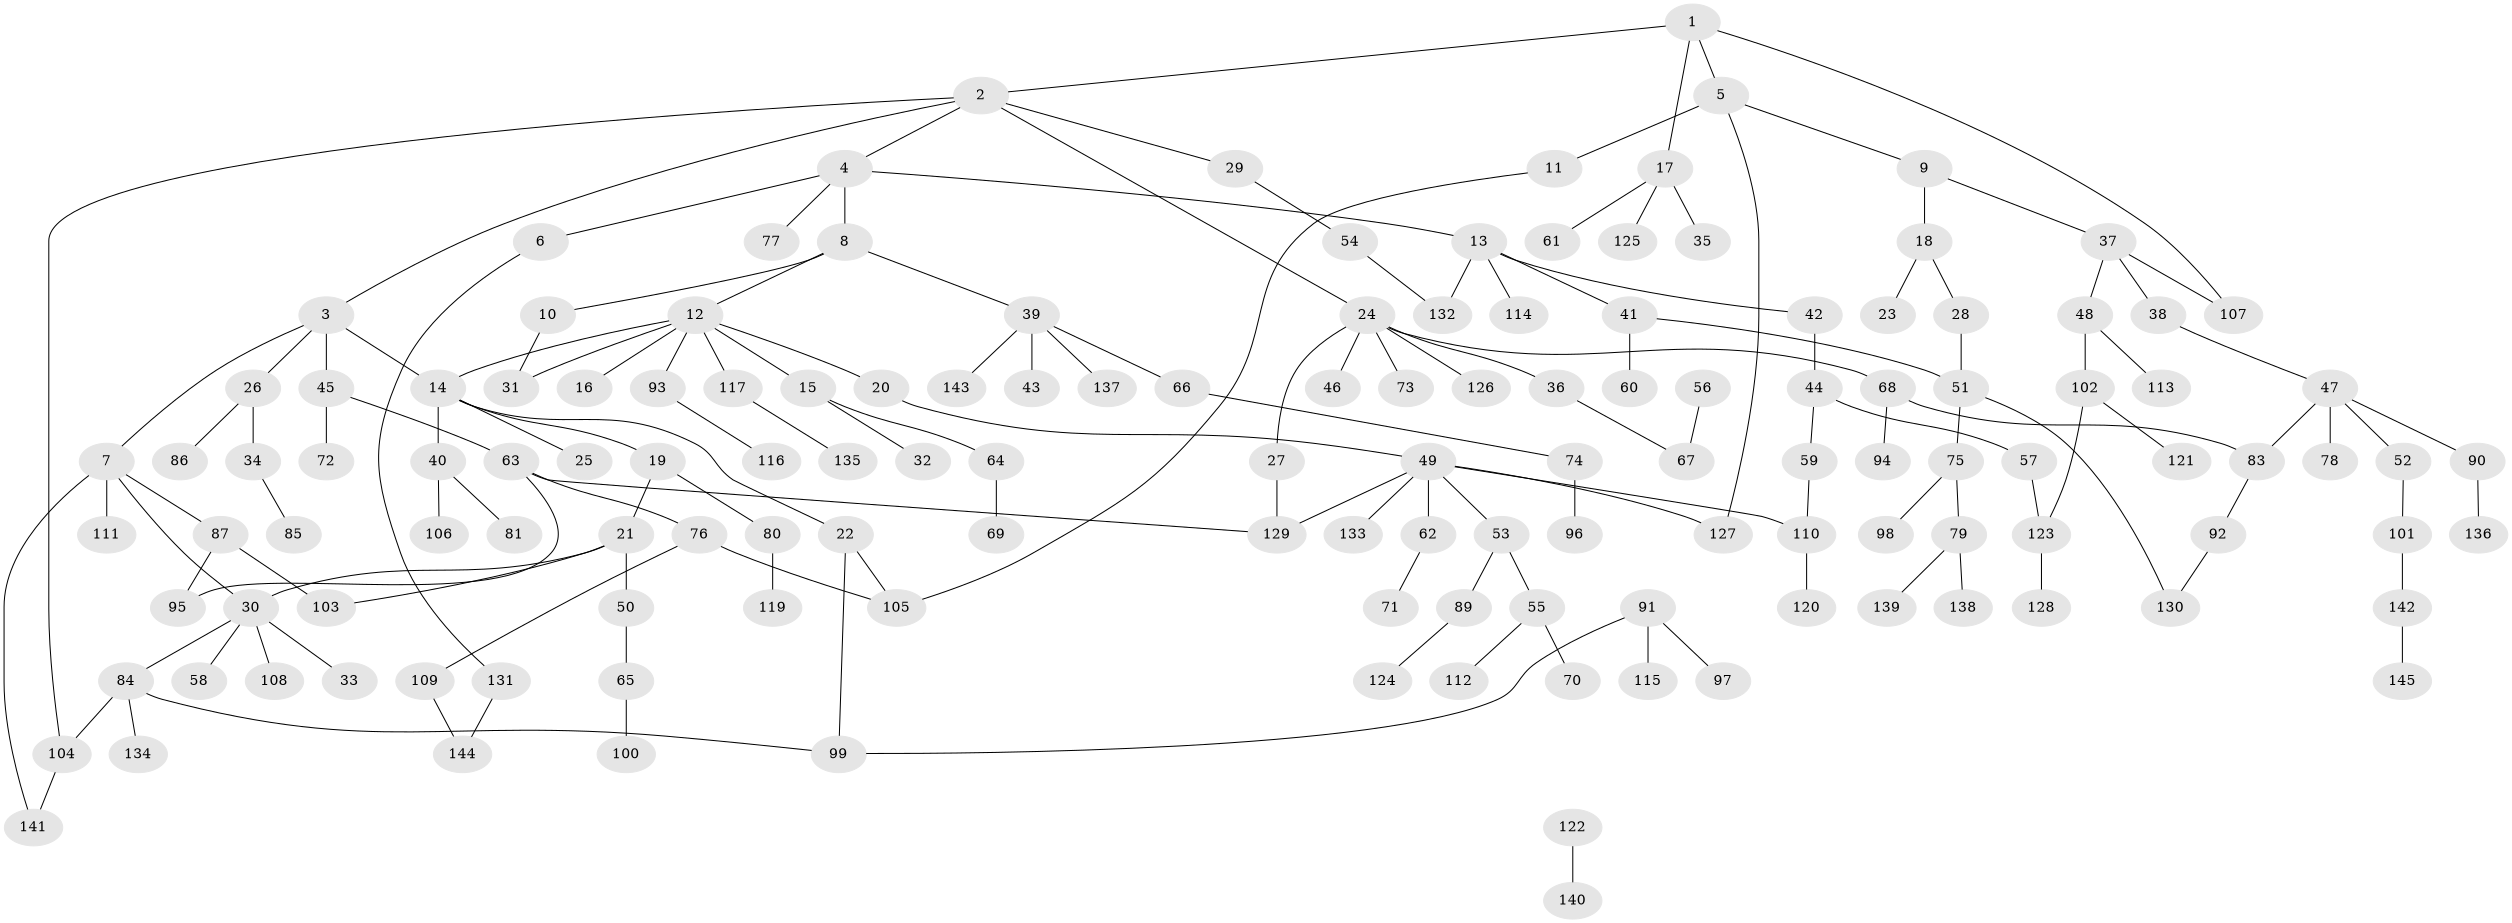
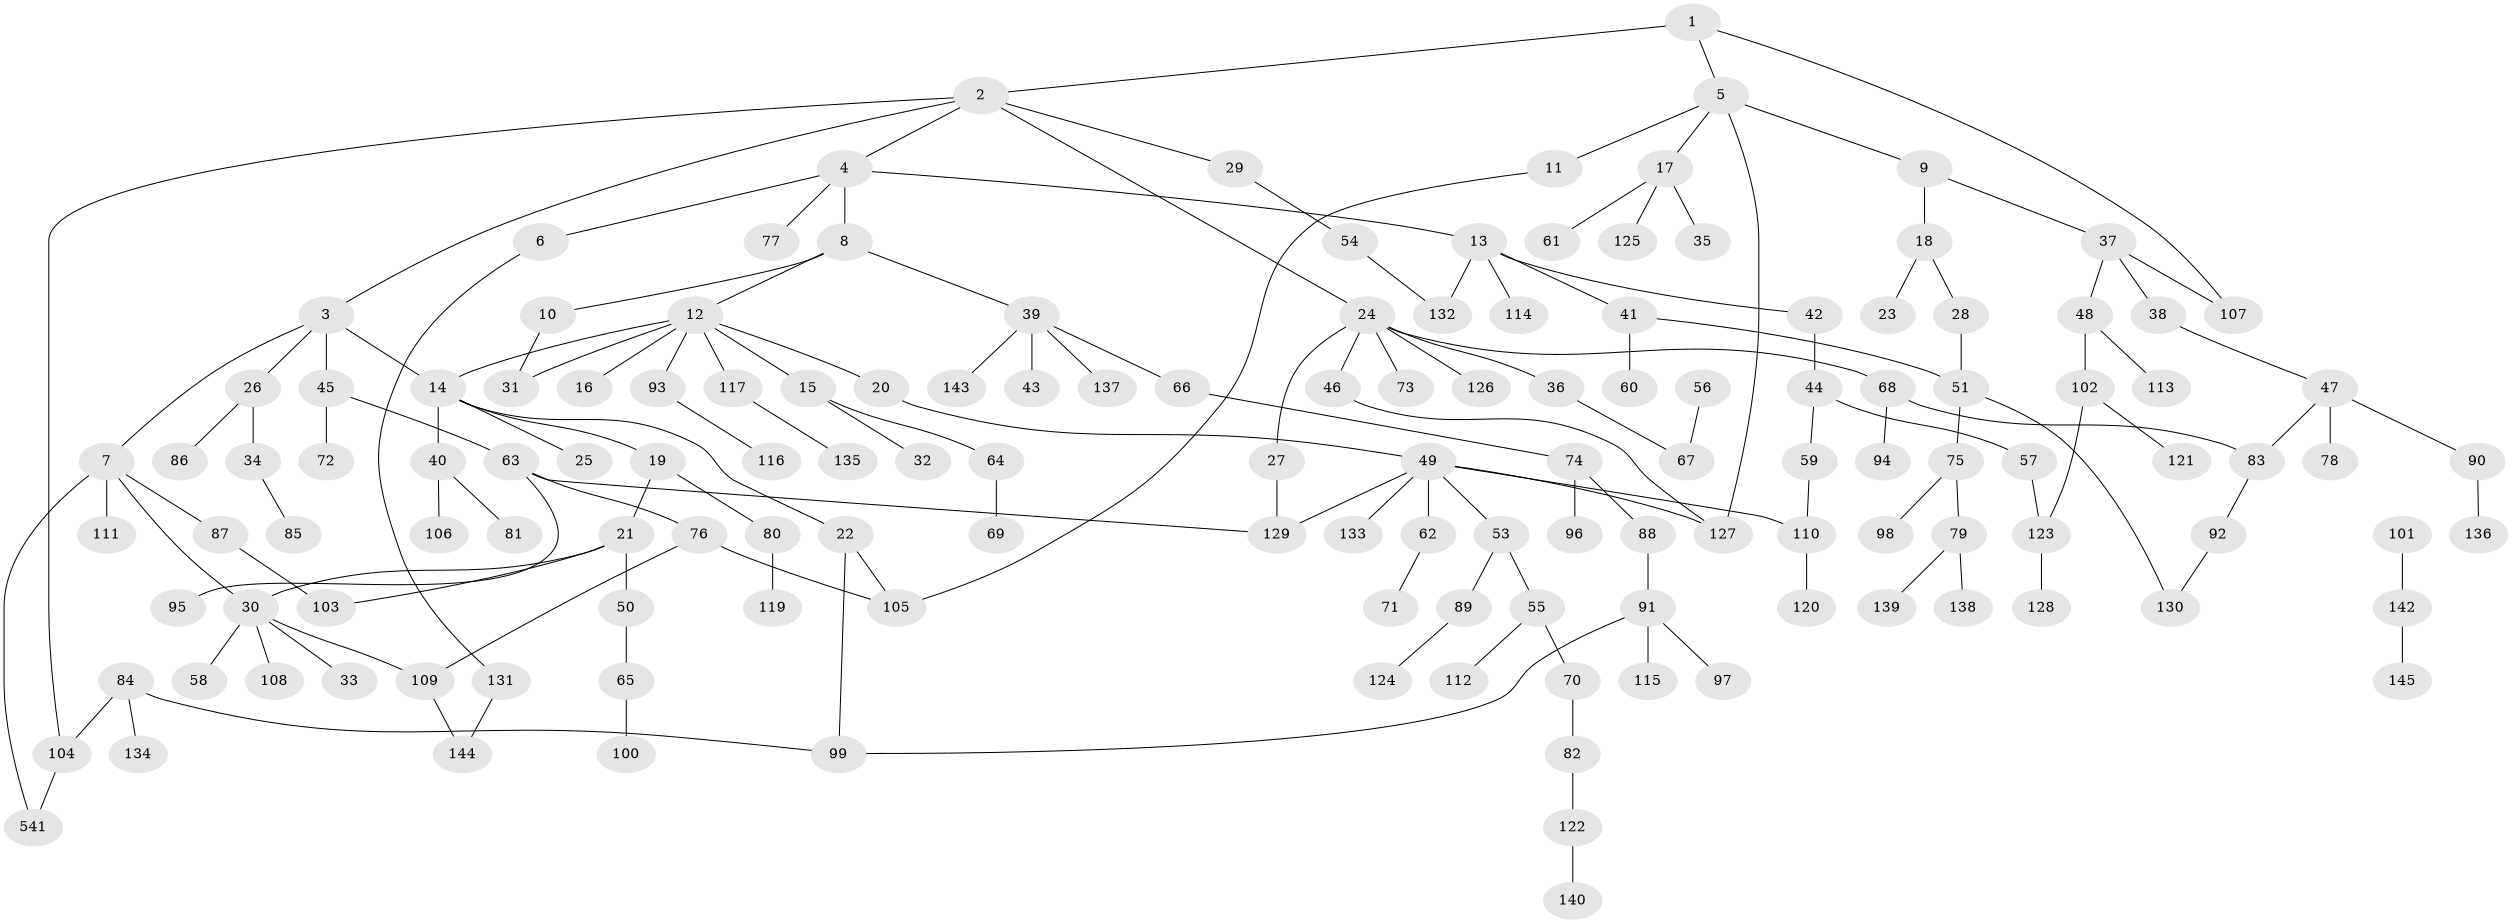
(1679, 96) -> (1693, 132)
none -> (1544, 422)
(2403, 462) -> none
none -> (1648, 535)
(198, 574) -> none
(189, 645) -> (337, 645)
none -> (1573, 754)
(34, 828) -> (34, 828)
